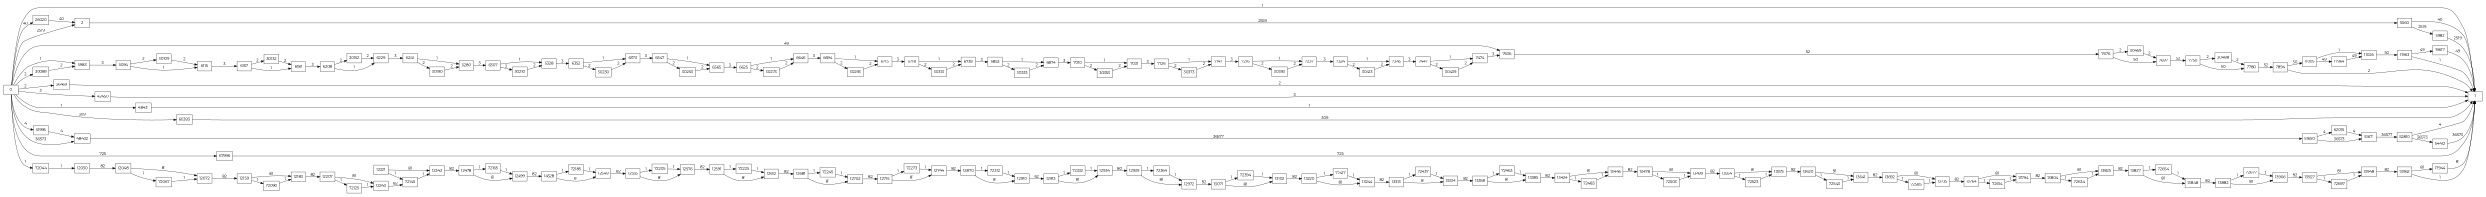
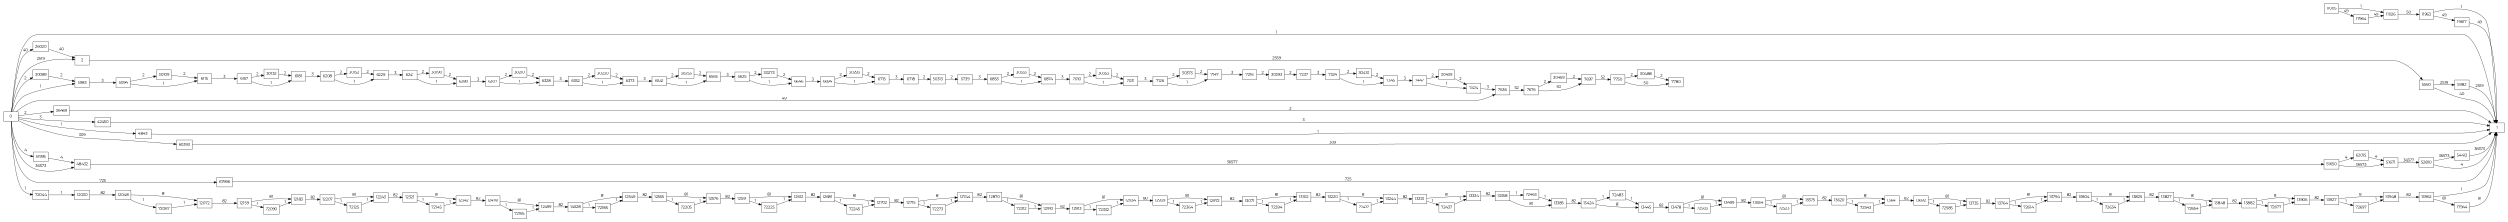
(660, 58) -> (659, 81)
(939, 61) -> none
(1276, 61) -> none
(2280, 67) -> none
(394, 186) -> (394, 197)
